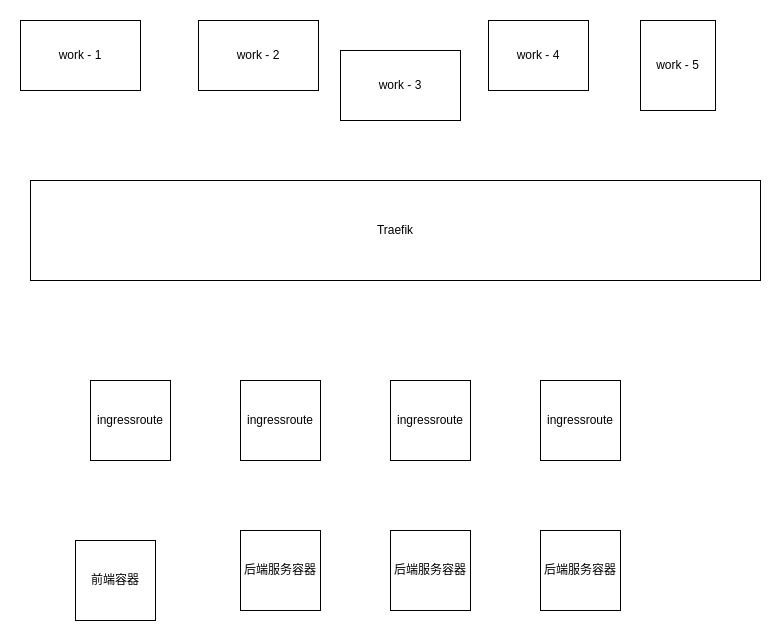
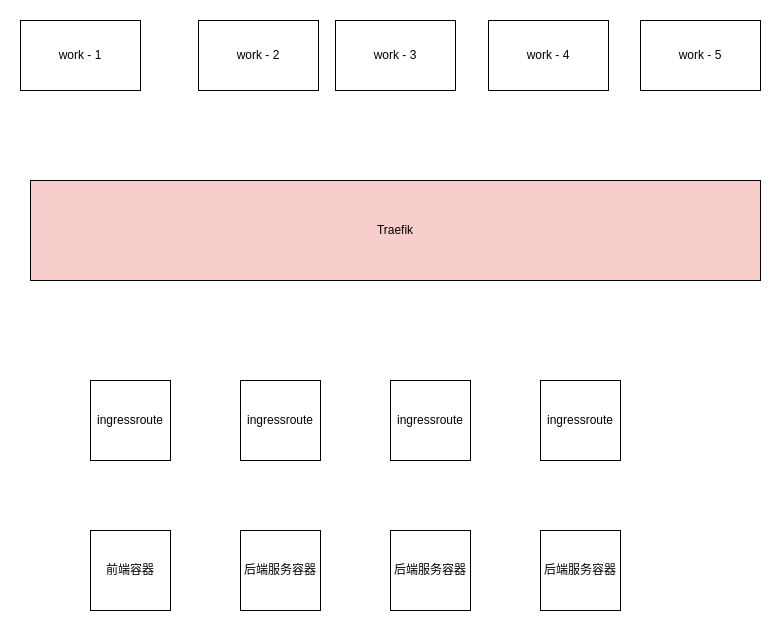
(539, 56) -> (549, 56)
(678, 66) -> (701, 56)
(401, 86) -> (396, 56)
(396, 231) -> (396, 231)
(116, 581) -> (131, 571)
